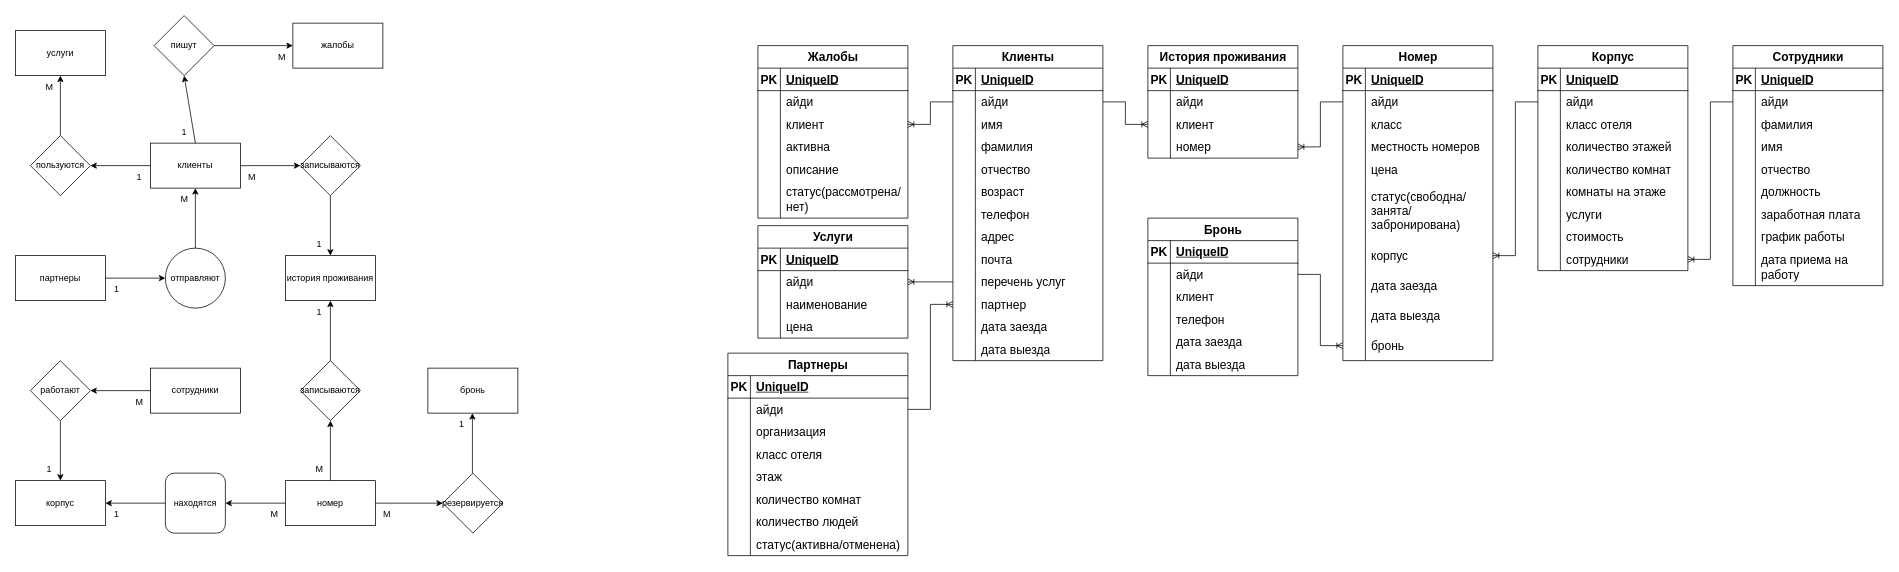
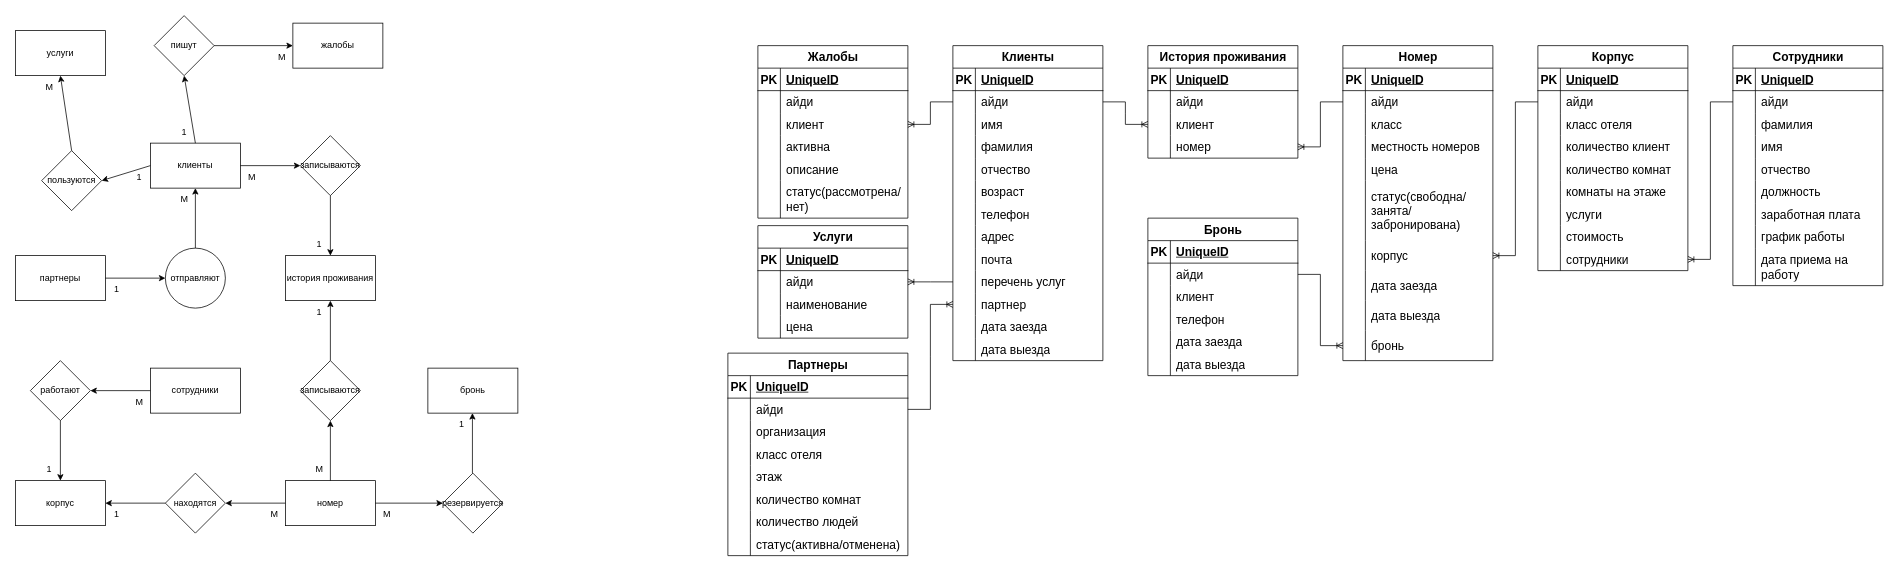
(1622, 147) -> (1622, 147)
(60, 165) -> (72, 180)
(195, 503) -> (195, 503)
